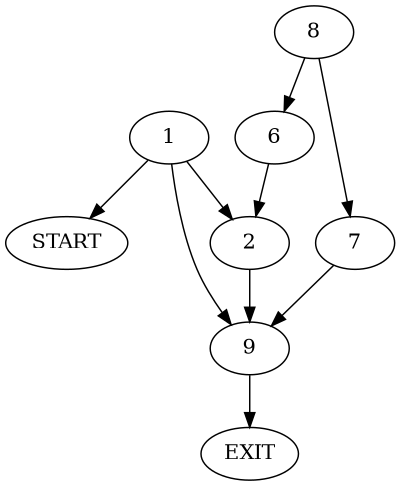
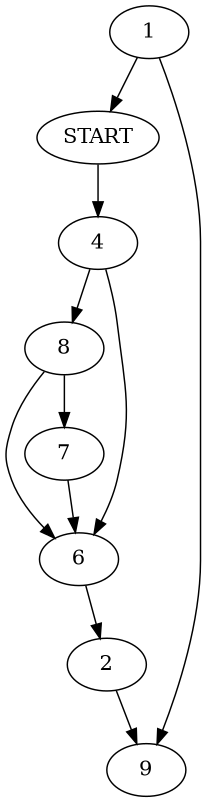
(205, 185) -> none
none -> (98, 243)
(308, 290) -> (71, 499)
(250, 454) -> none
